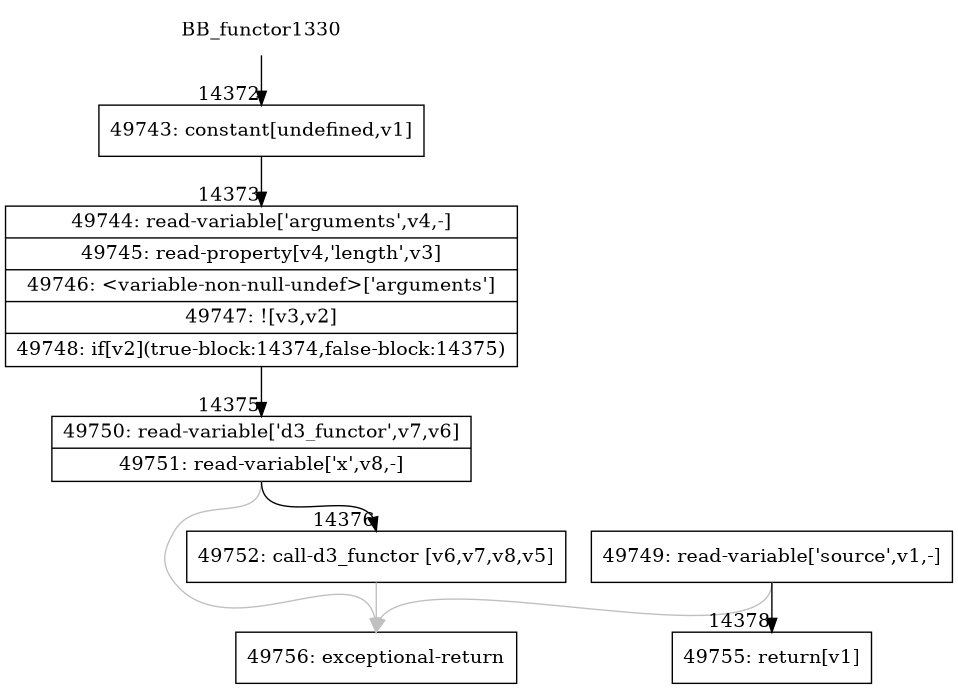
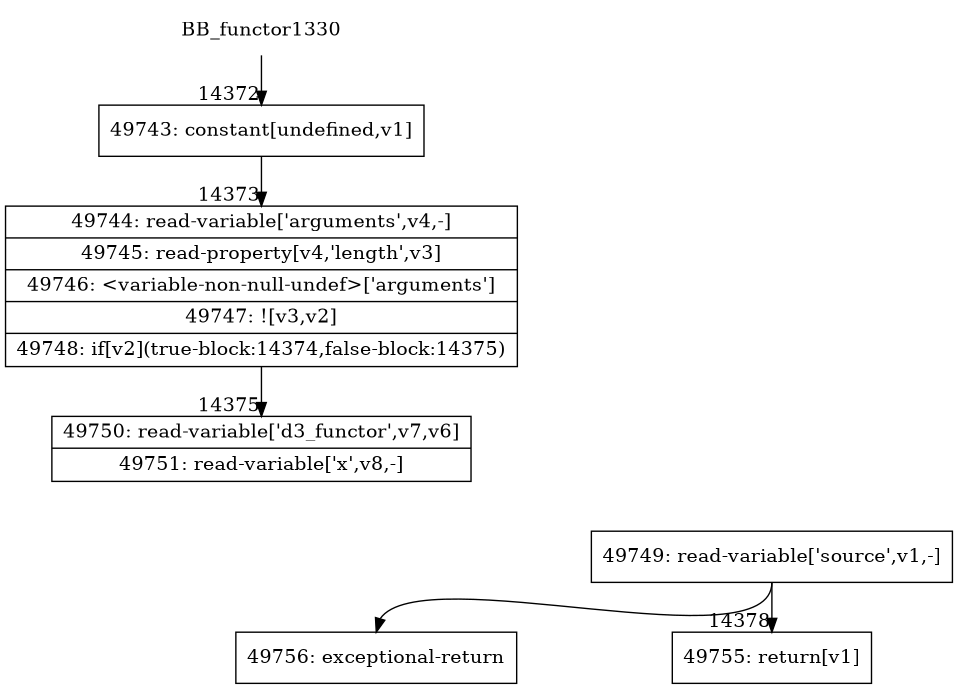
(376, 557) -> none
(196, 599) -> none
(581, 608) -> (581, 608)
